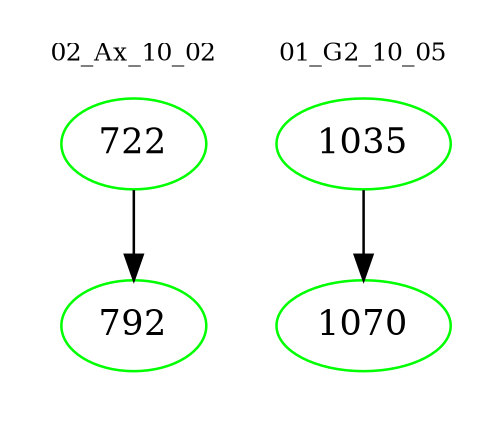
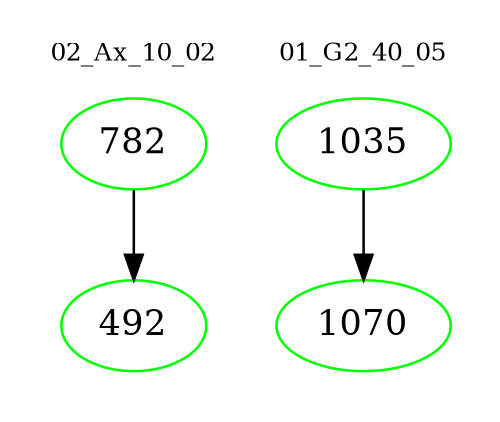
(364, 54) -> (364, 54)
(134, 144) -> (134, 144)
(134, 326) -> (134, 326)
